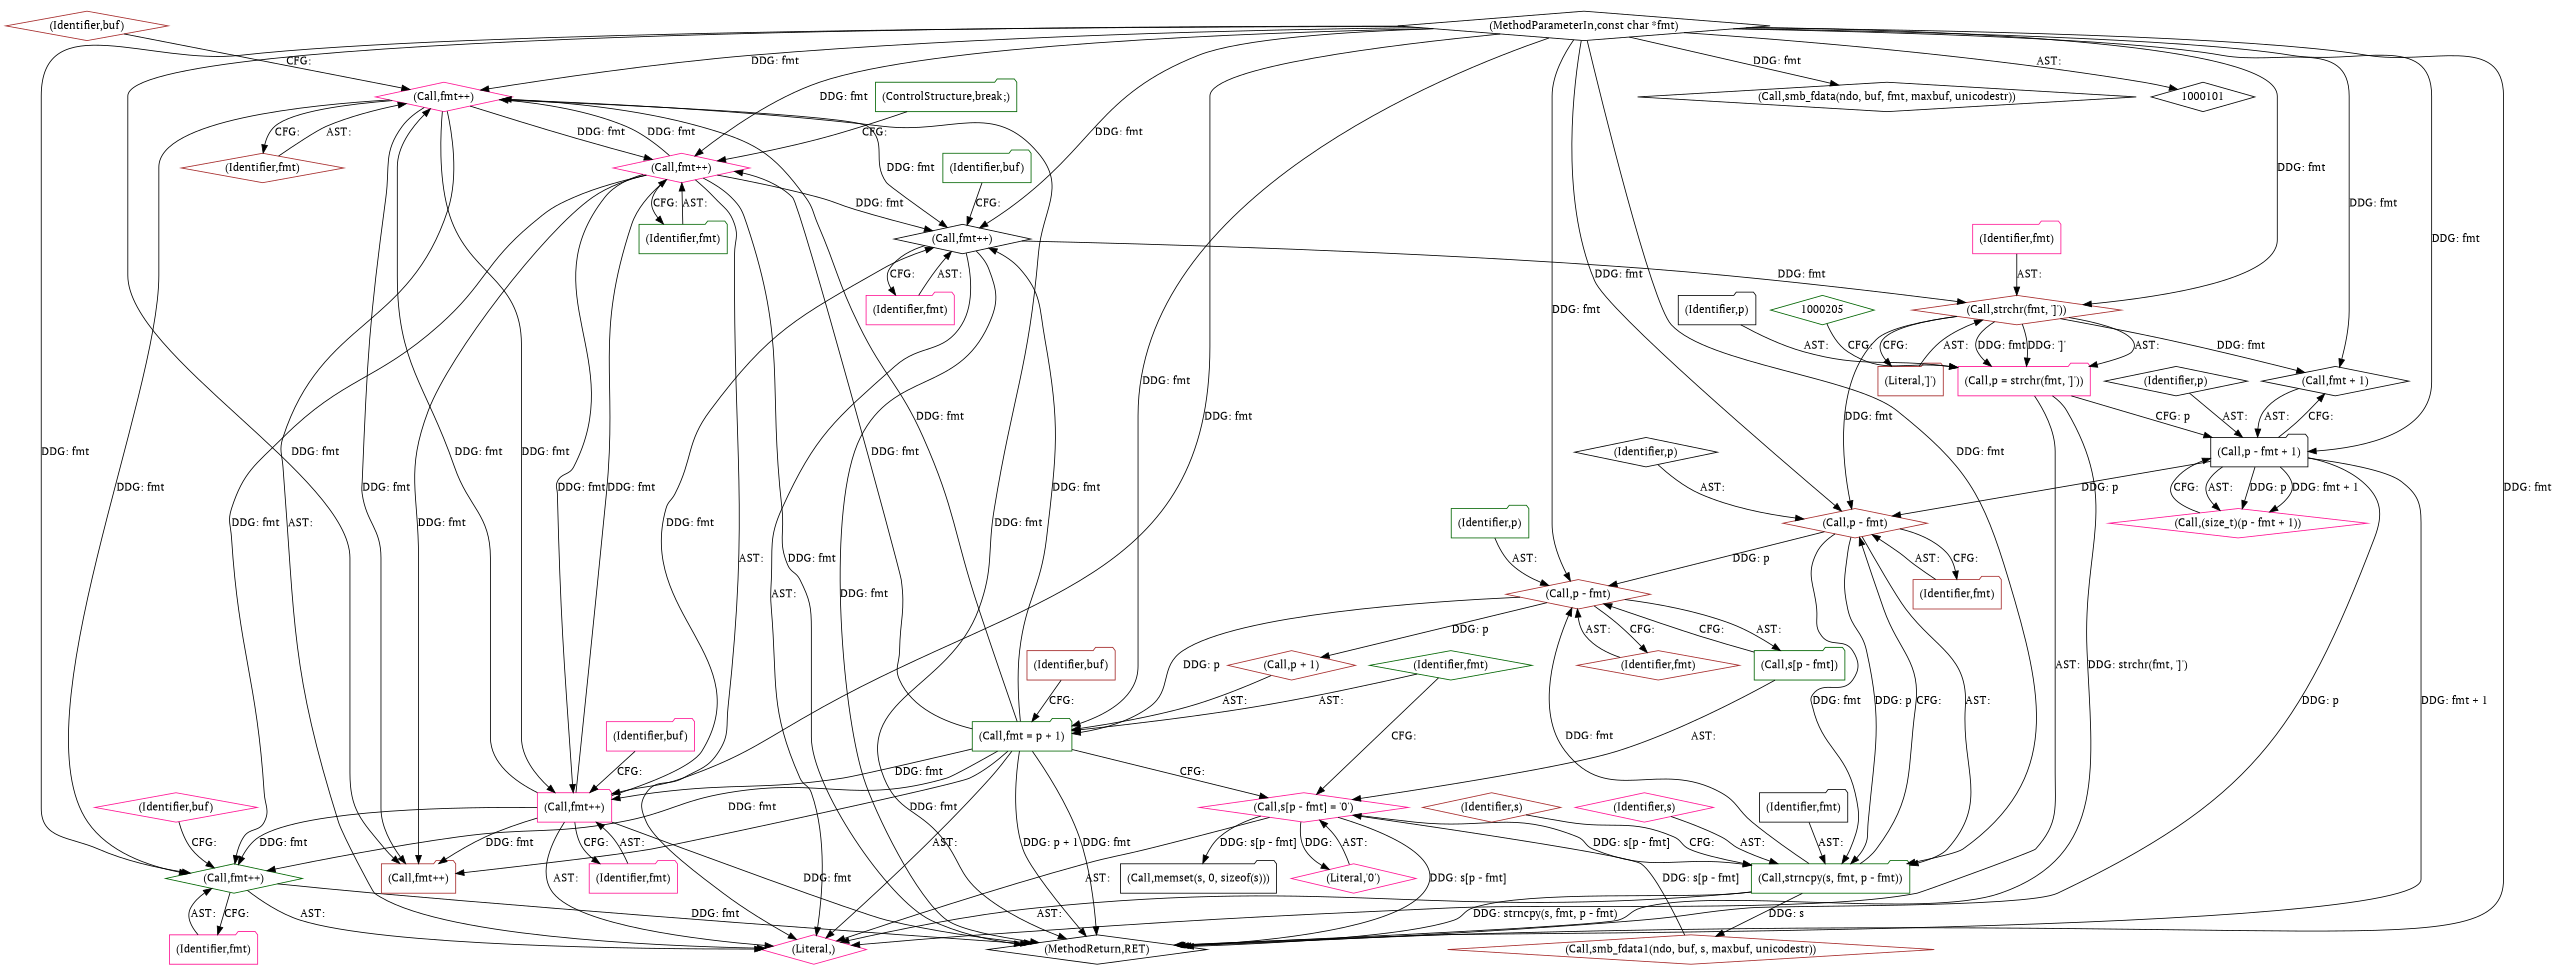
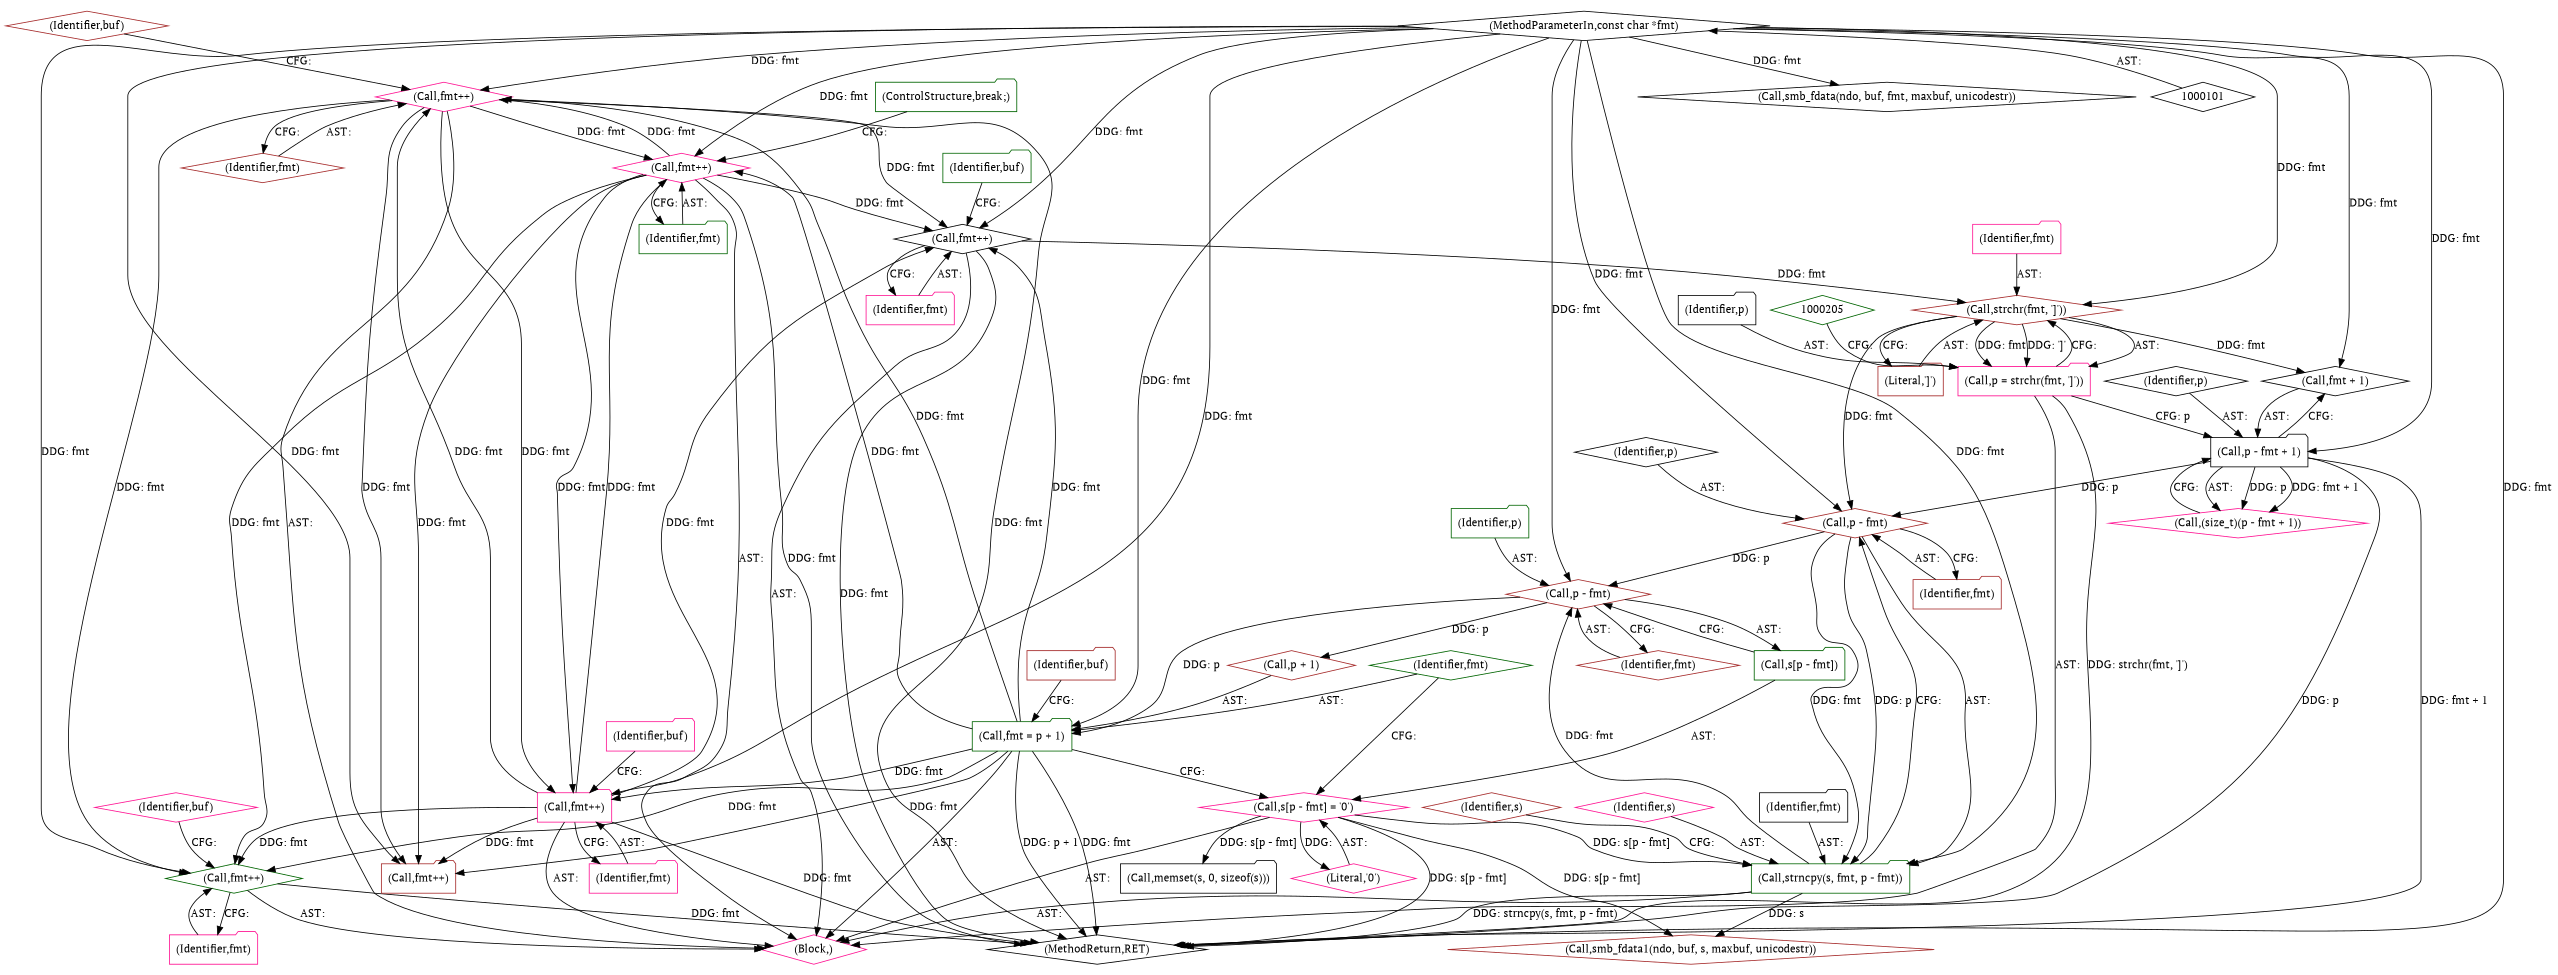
(1927, 54) -> (1952, 43)
none -> (2072, 345)
(1543, 844) -> (1507, 862)
(814, 950) -> (814, 950)
